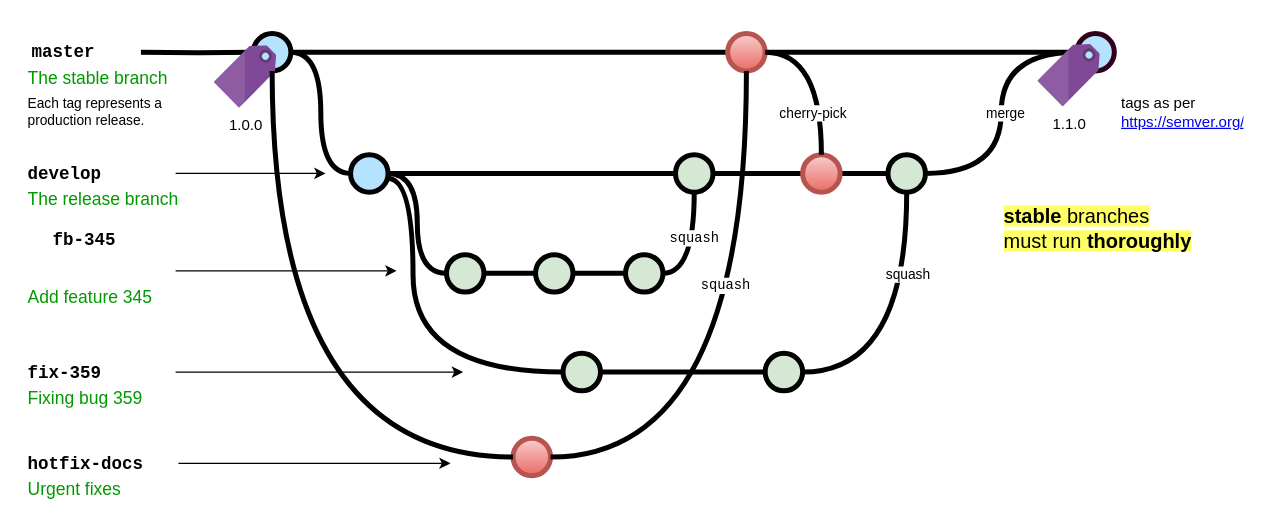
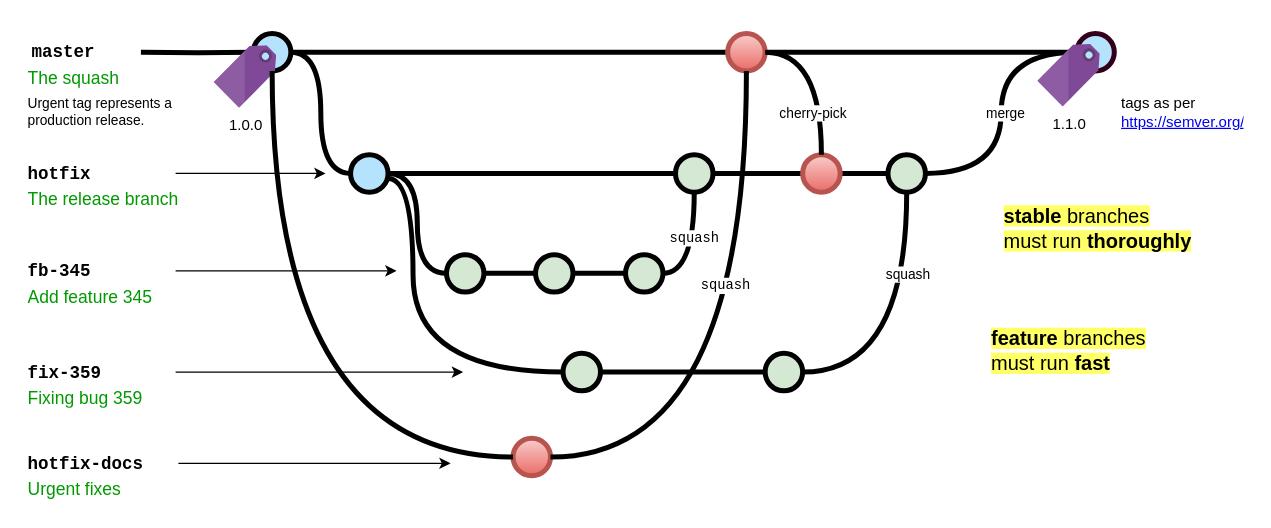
(102, 77) -> (102, 77)
(102, 112) -> (102, 112)
(60, 173) -> (55, 173)
(108, 239) -> (83, 271)
none -> (1076, 350)
